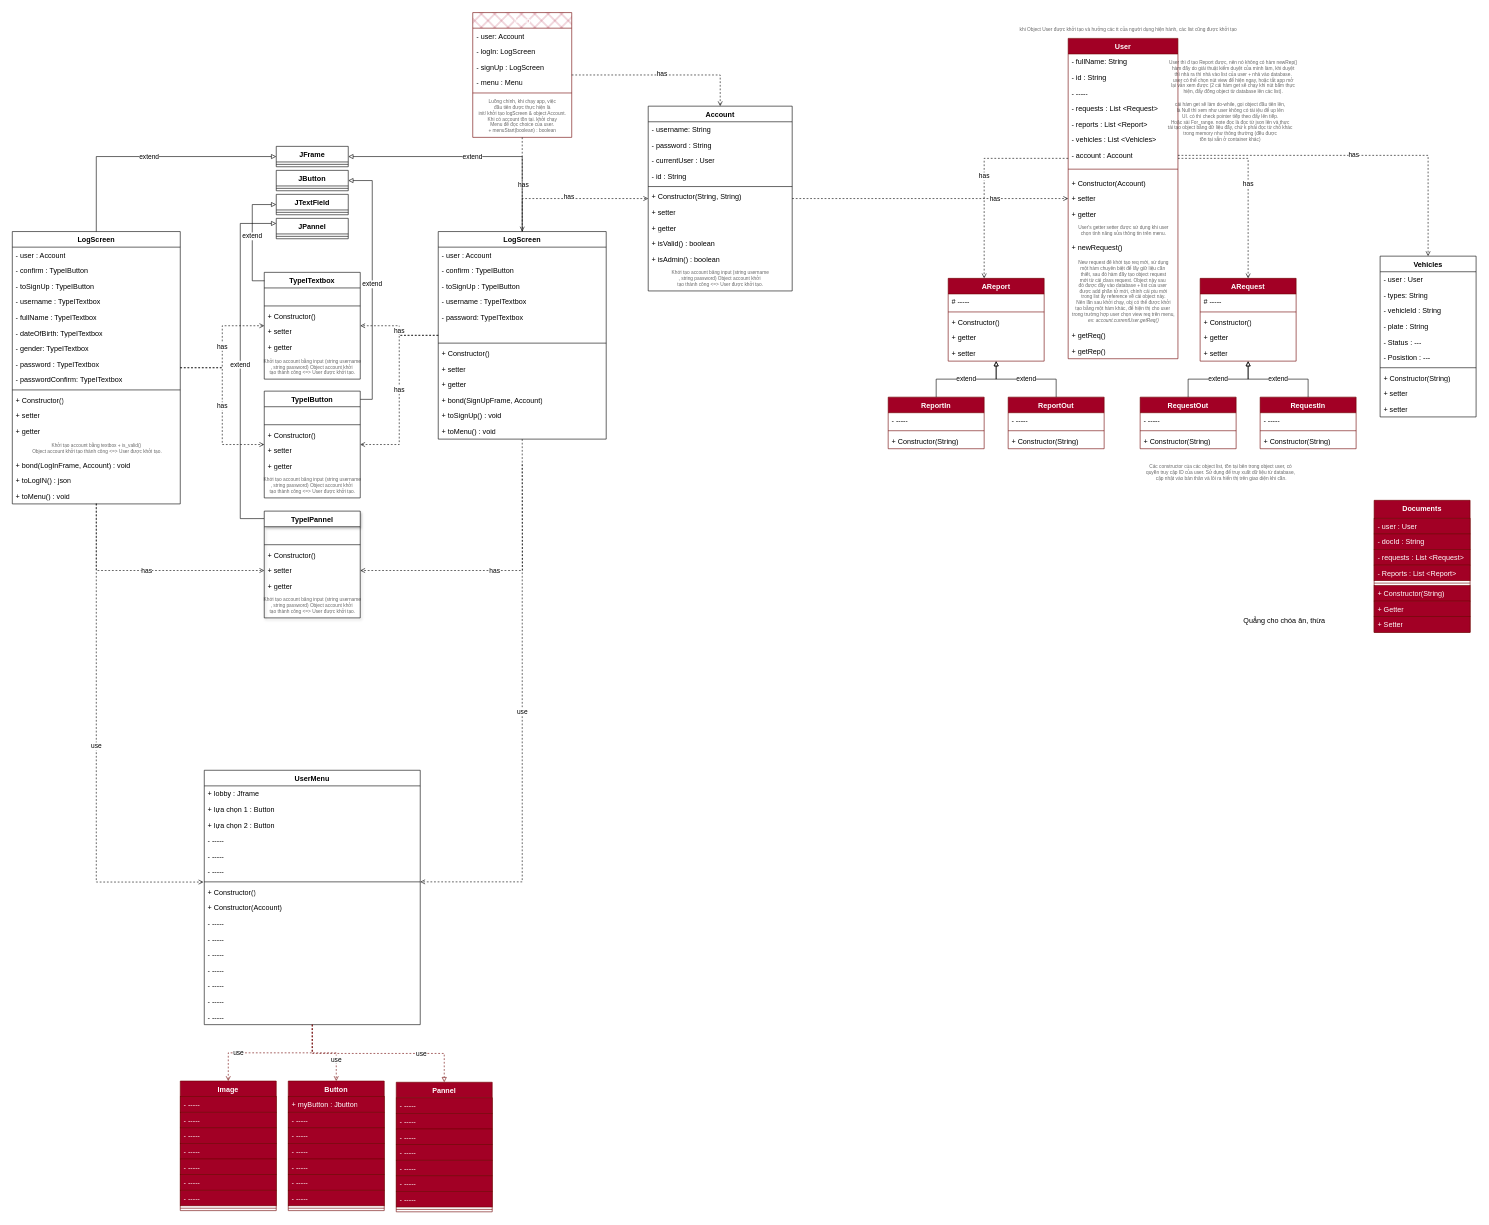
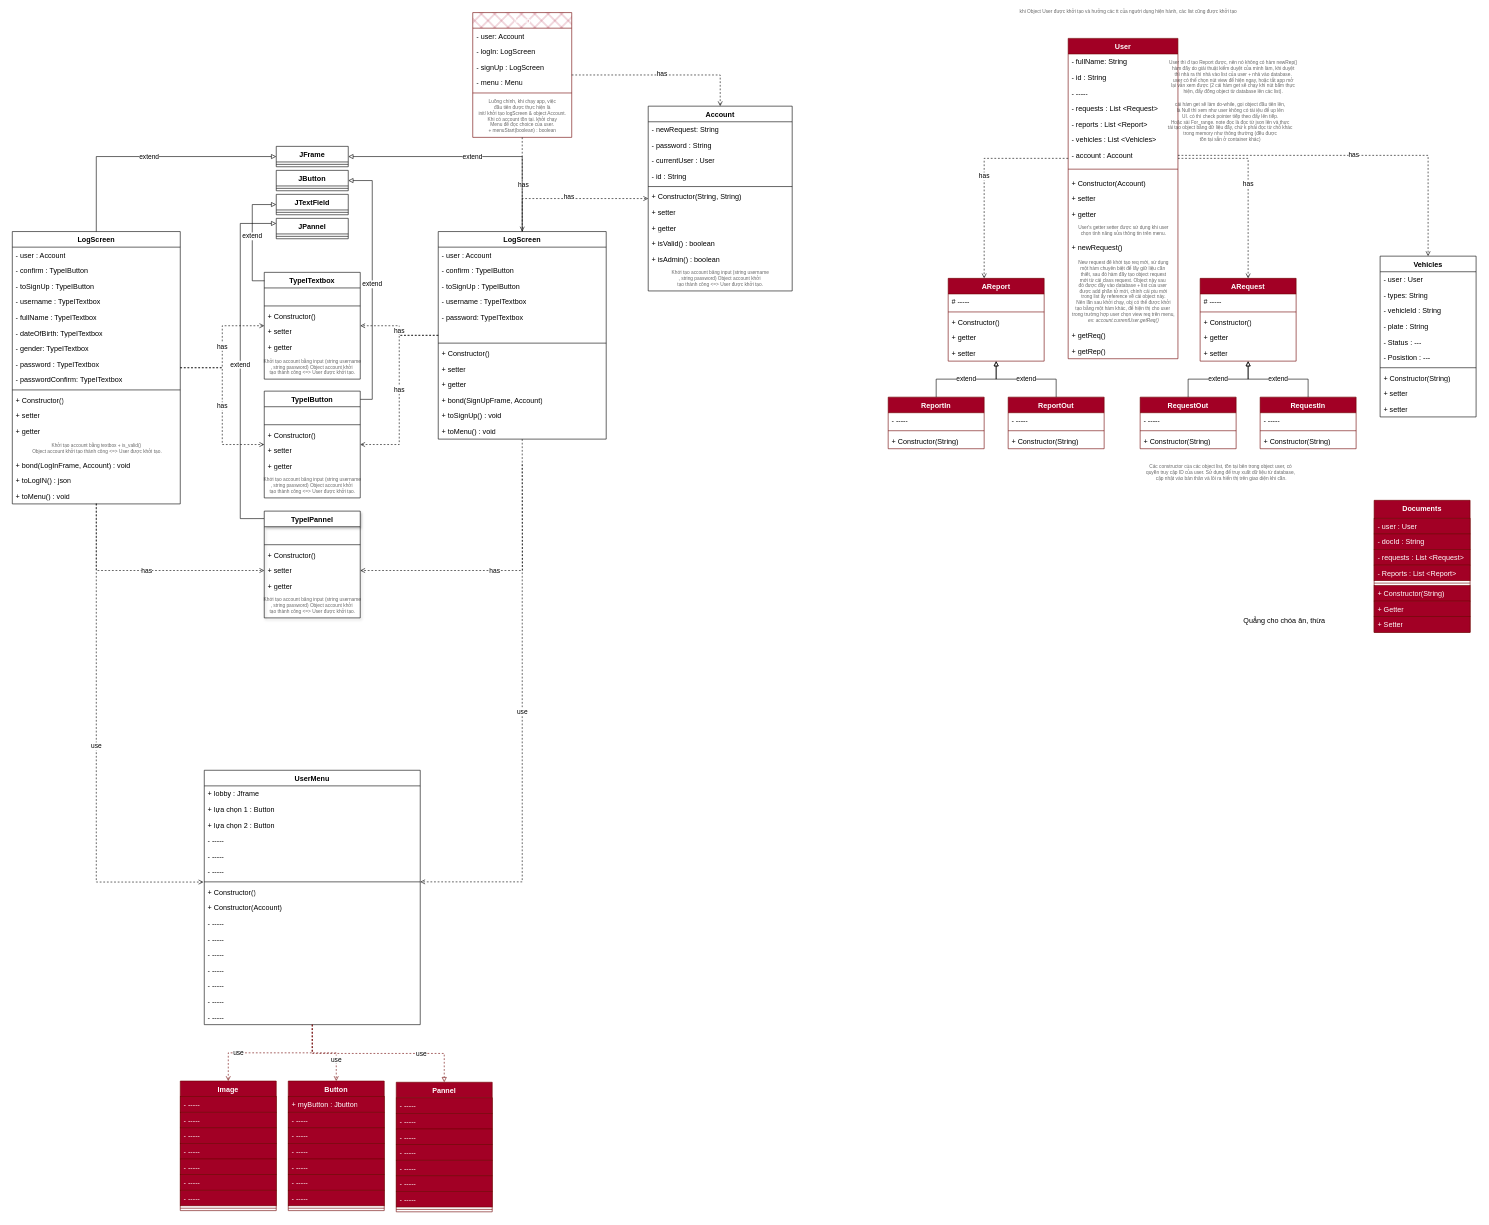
(1128, 29) -> (1128, 11)
(684, 130) -> (688, 130)
(930, 198) -> none
